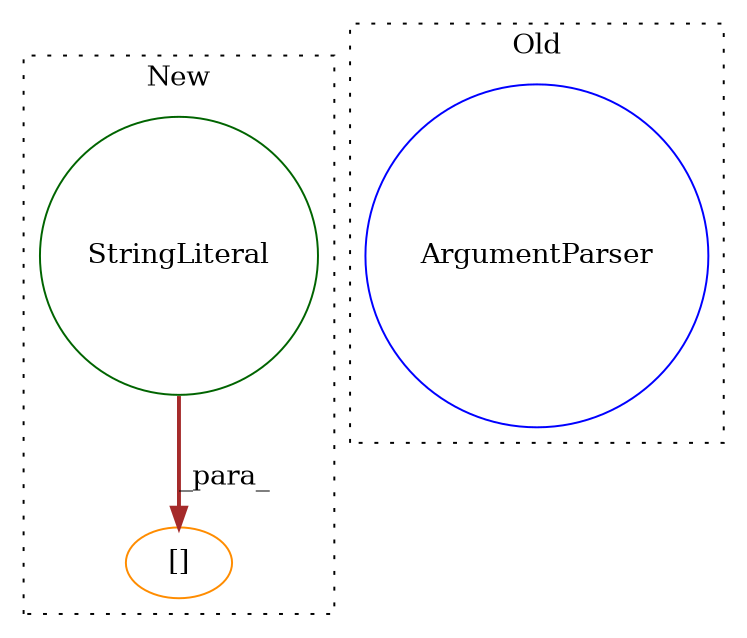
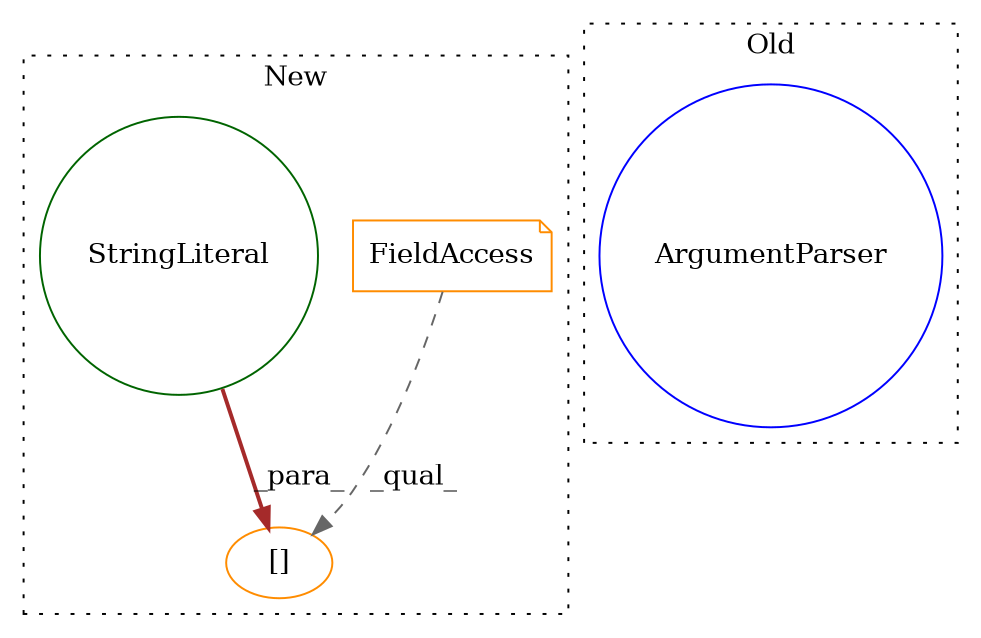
none -> (452, 256)
